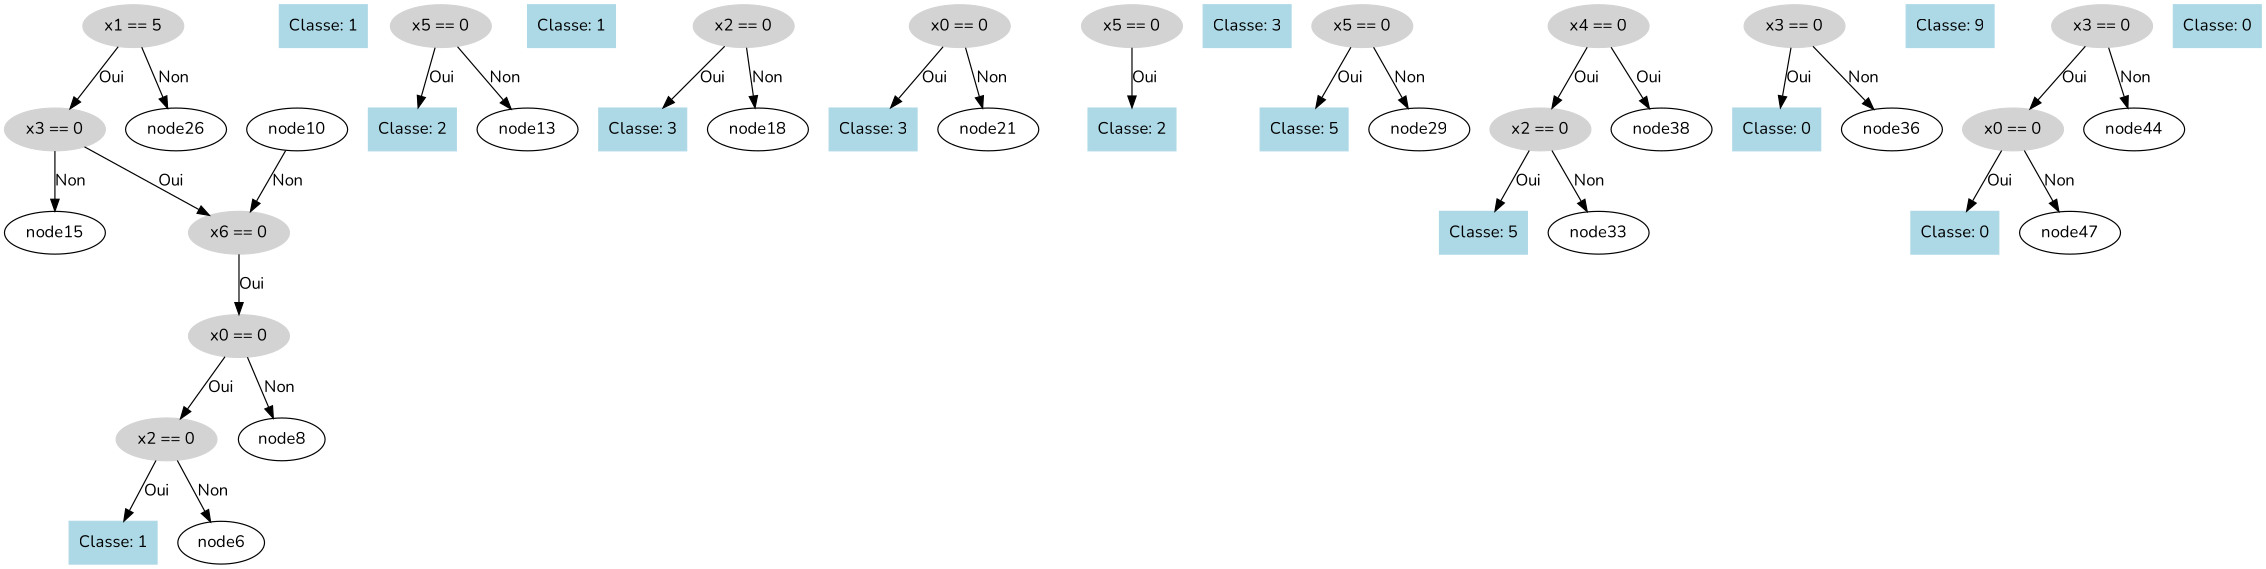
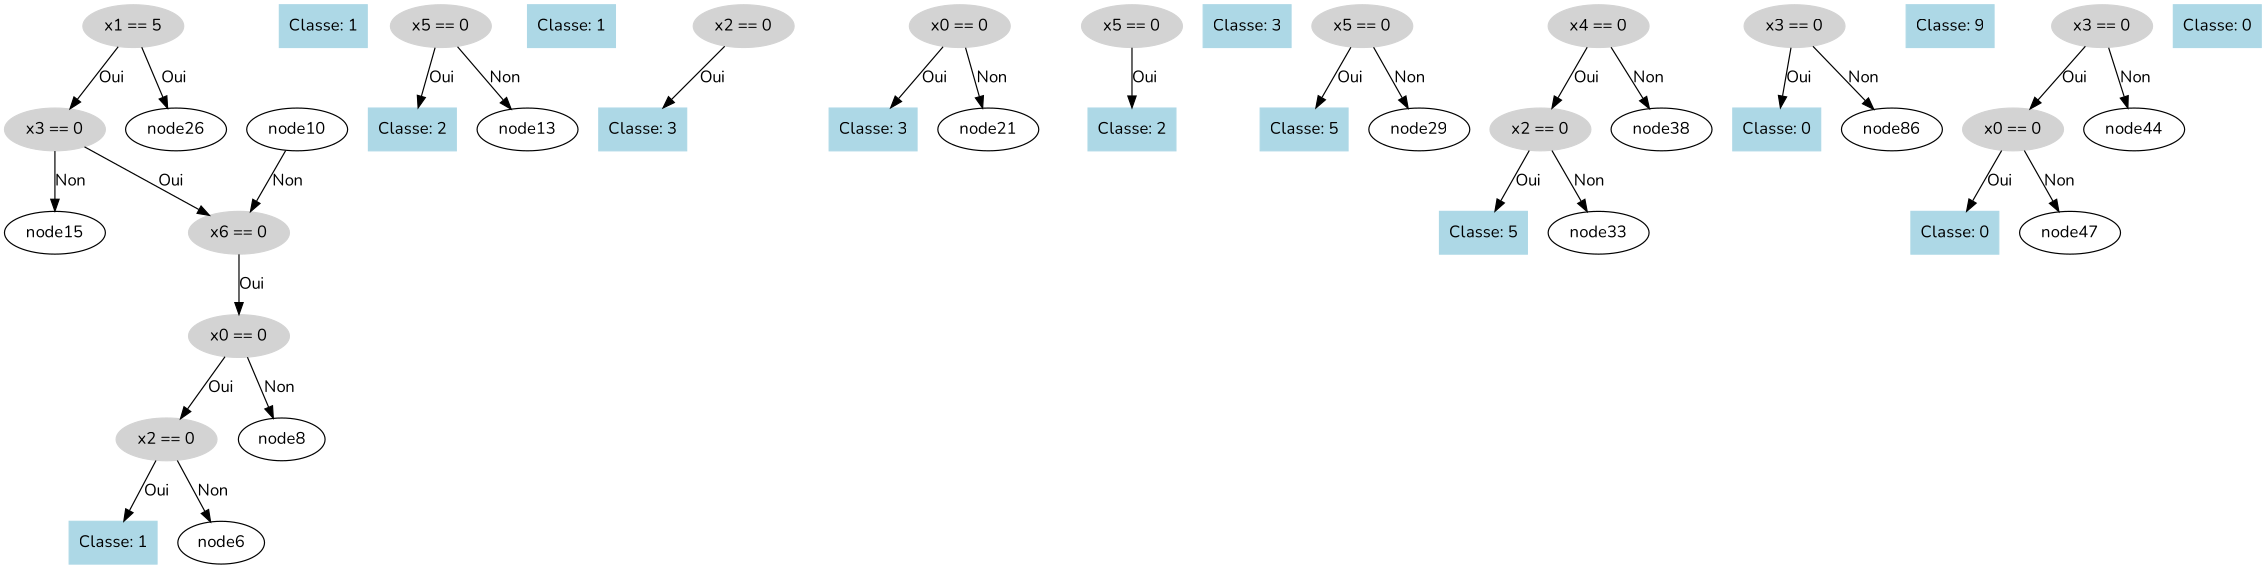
(174, 78) -> (174, 78)
(1649, 78) -> (1649, 78)
(758, 129) -> none
(1892, 129) -> (1892, 129)
